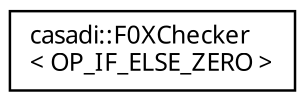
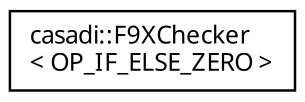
(152, 51) -> (152, 51)
